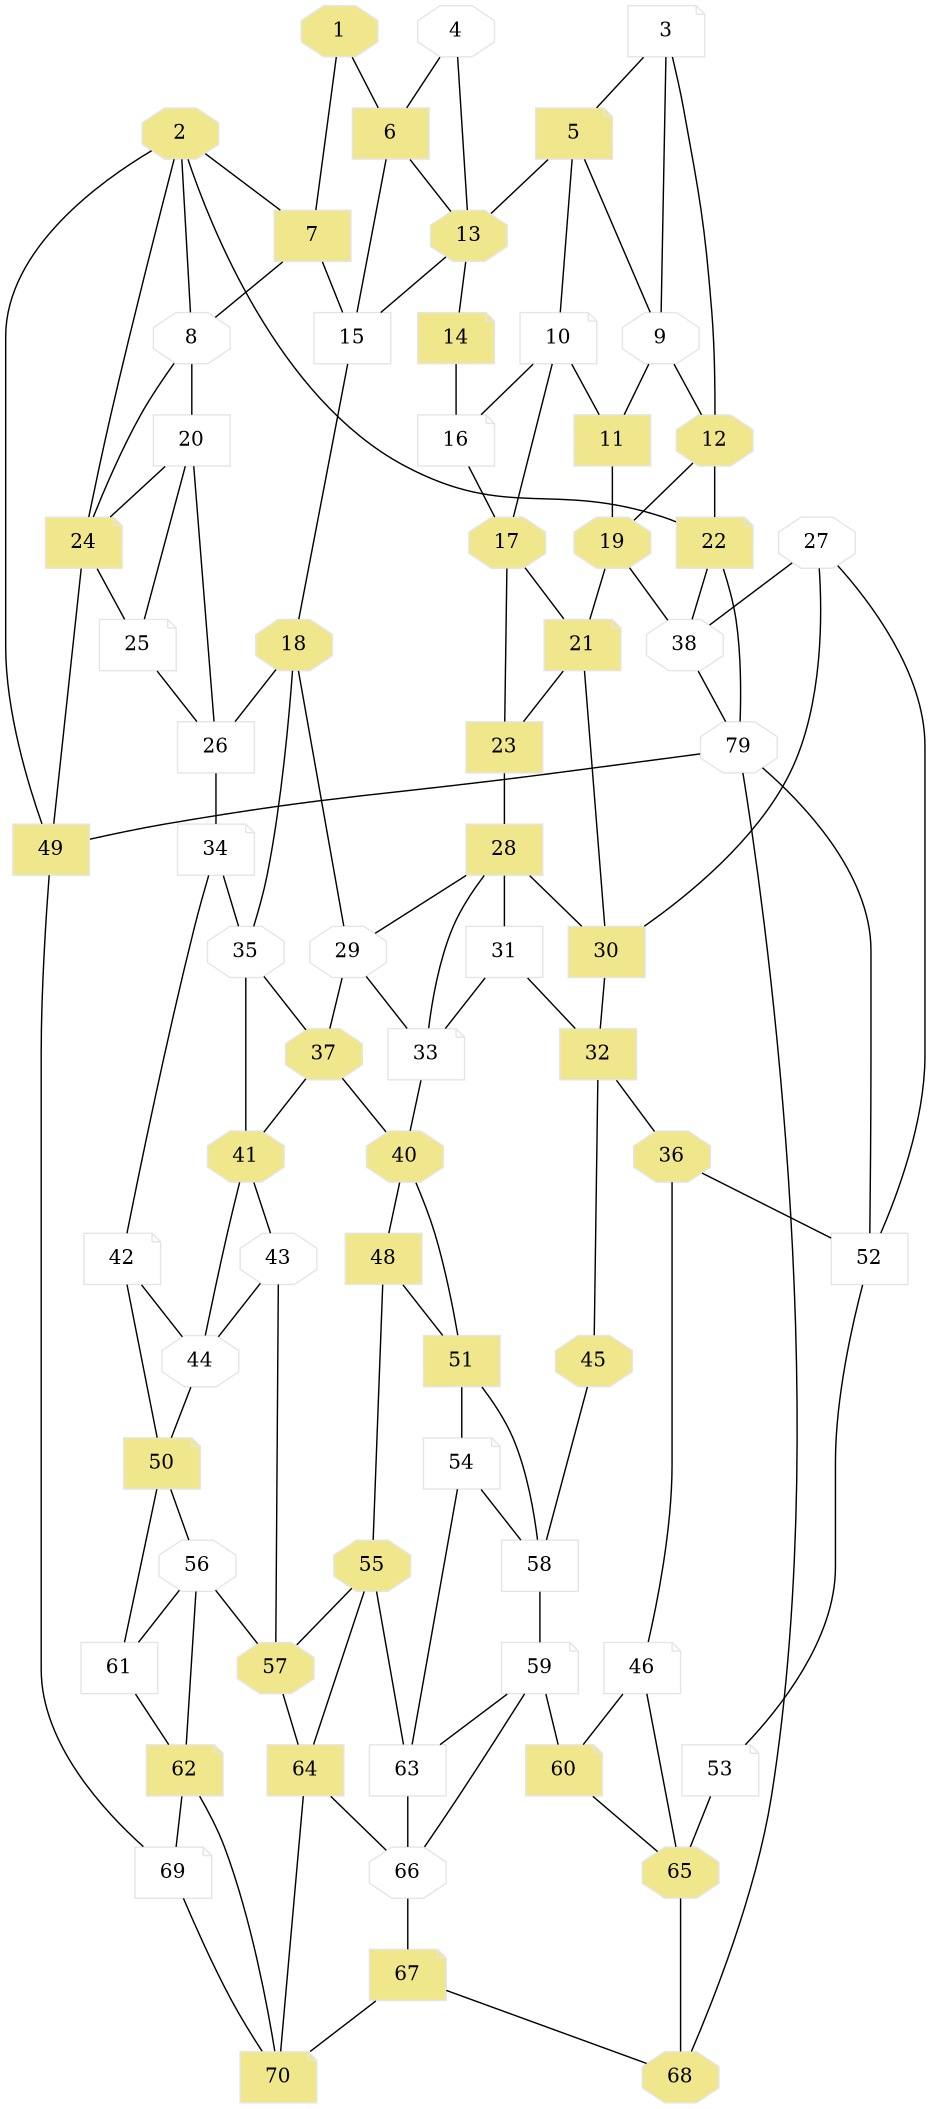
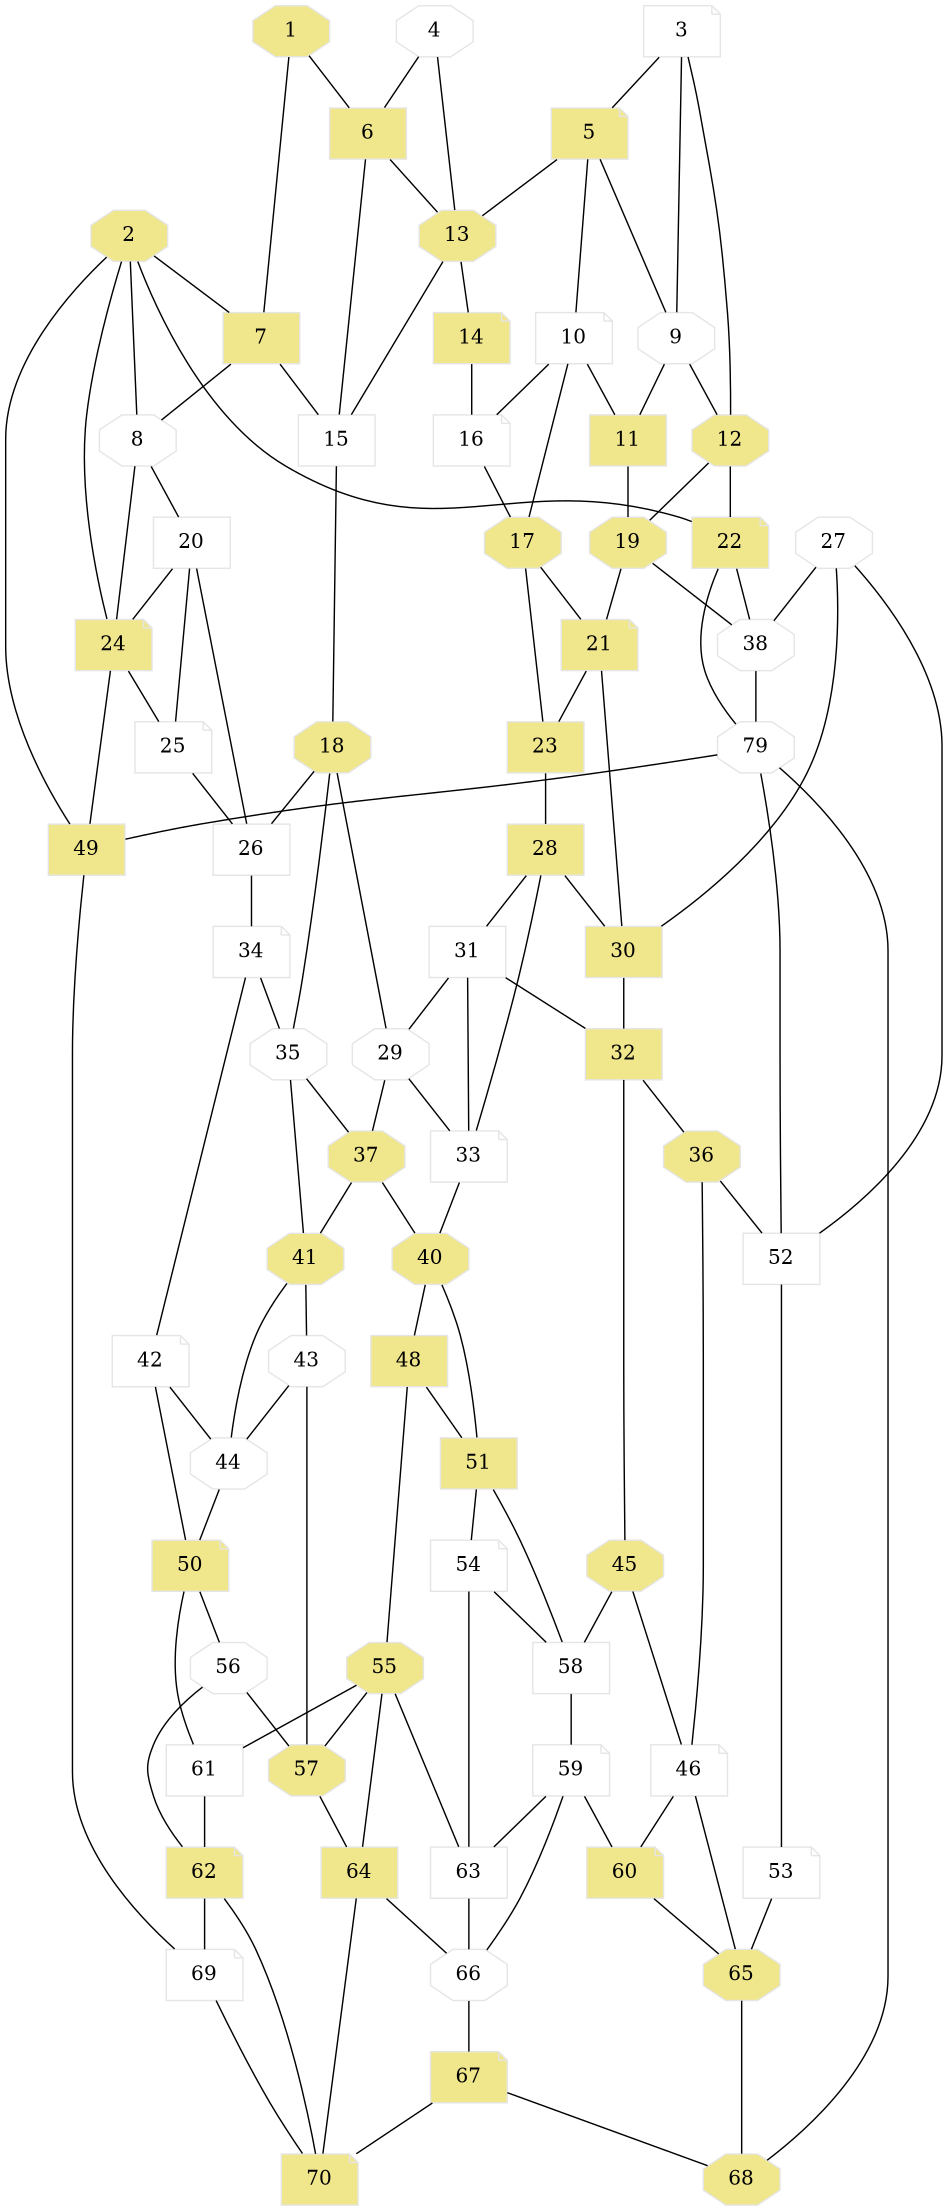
(421, 904) -> (429, 1004)
(159, 1616) -> (297, 1718)
none -> (657, 1668)
